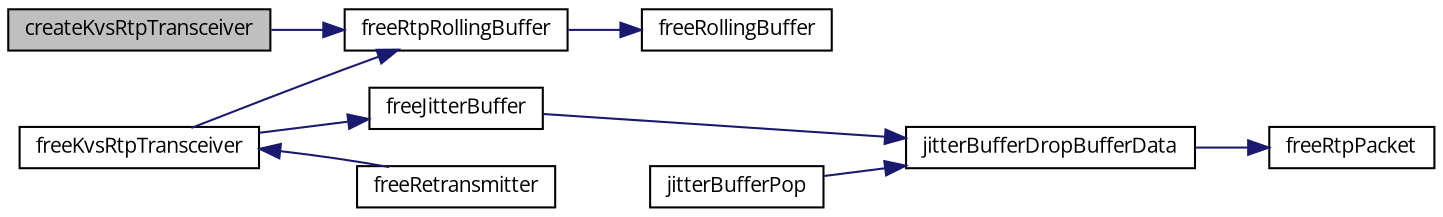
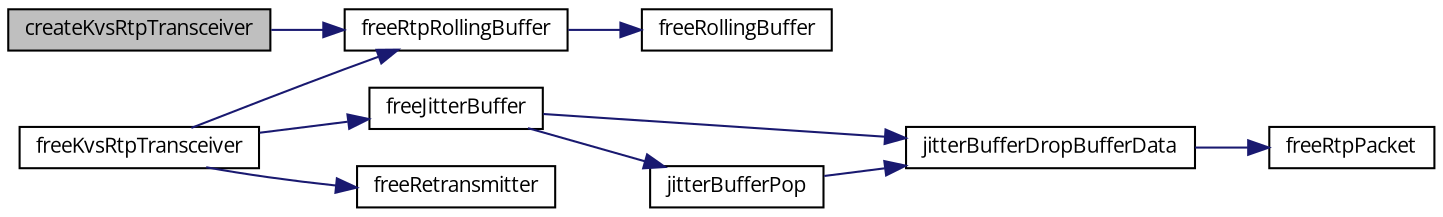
none -> (587, 145)
(335, 158) -> (271, 178)
